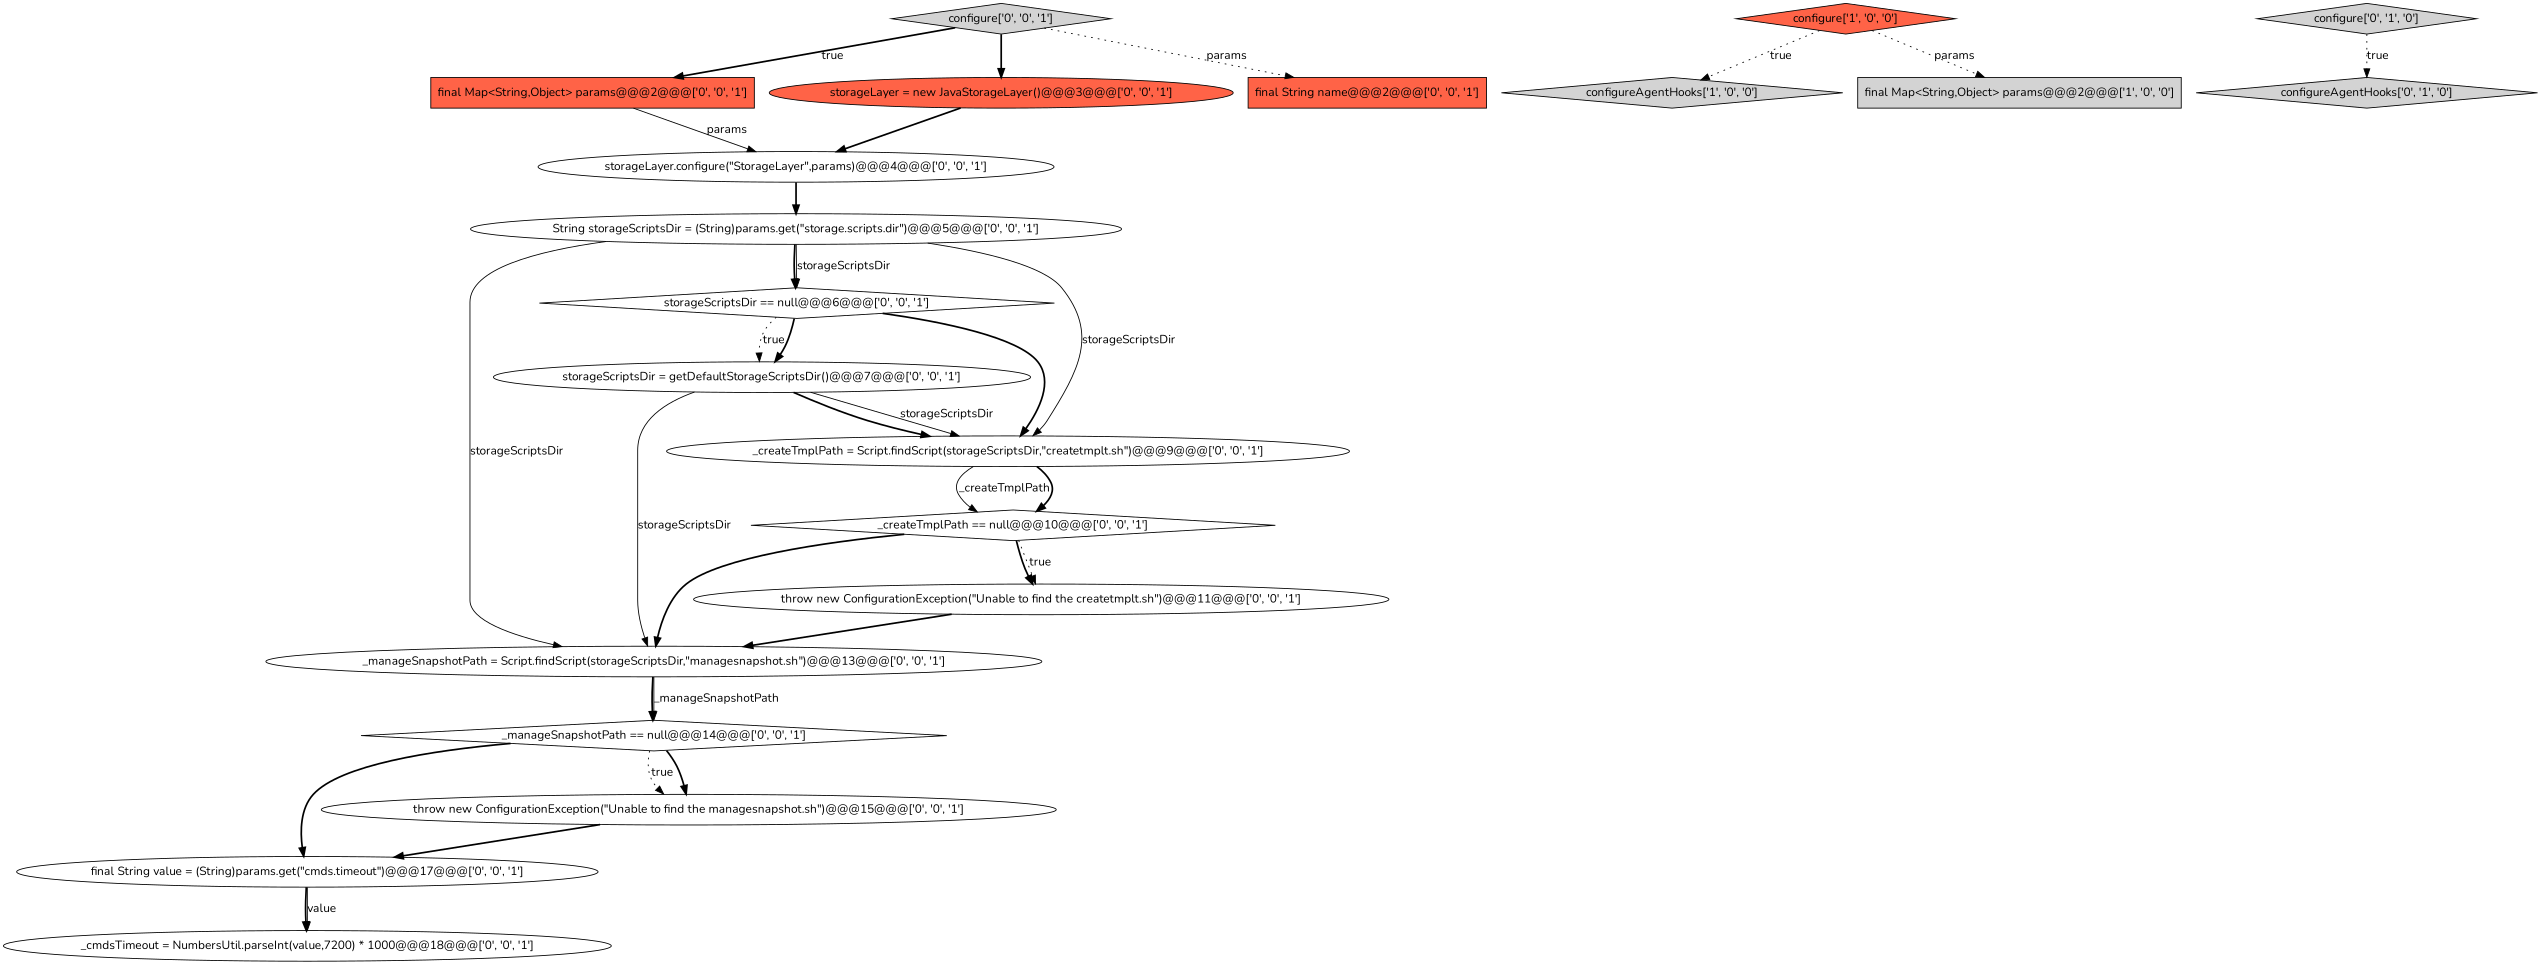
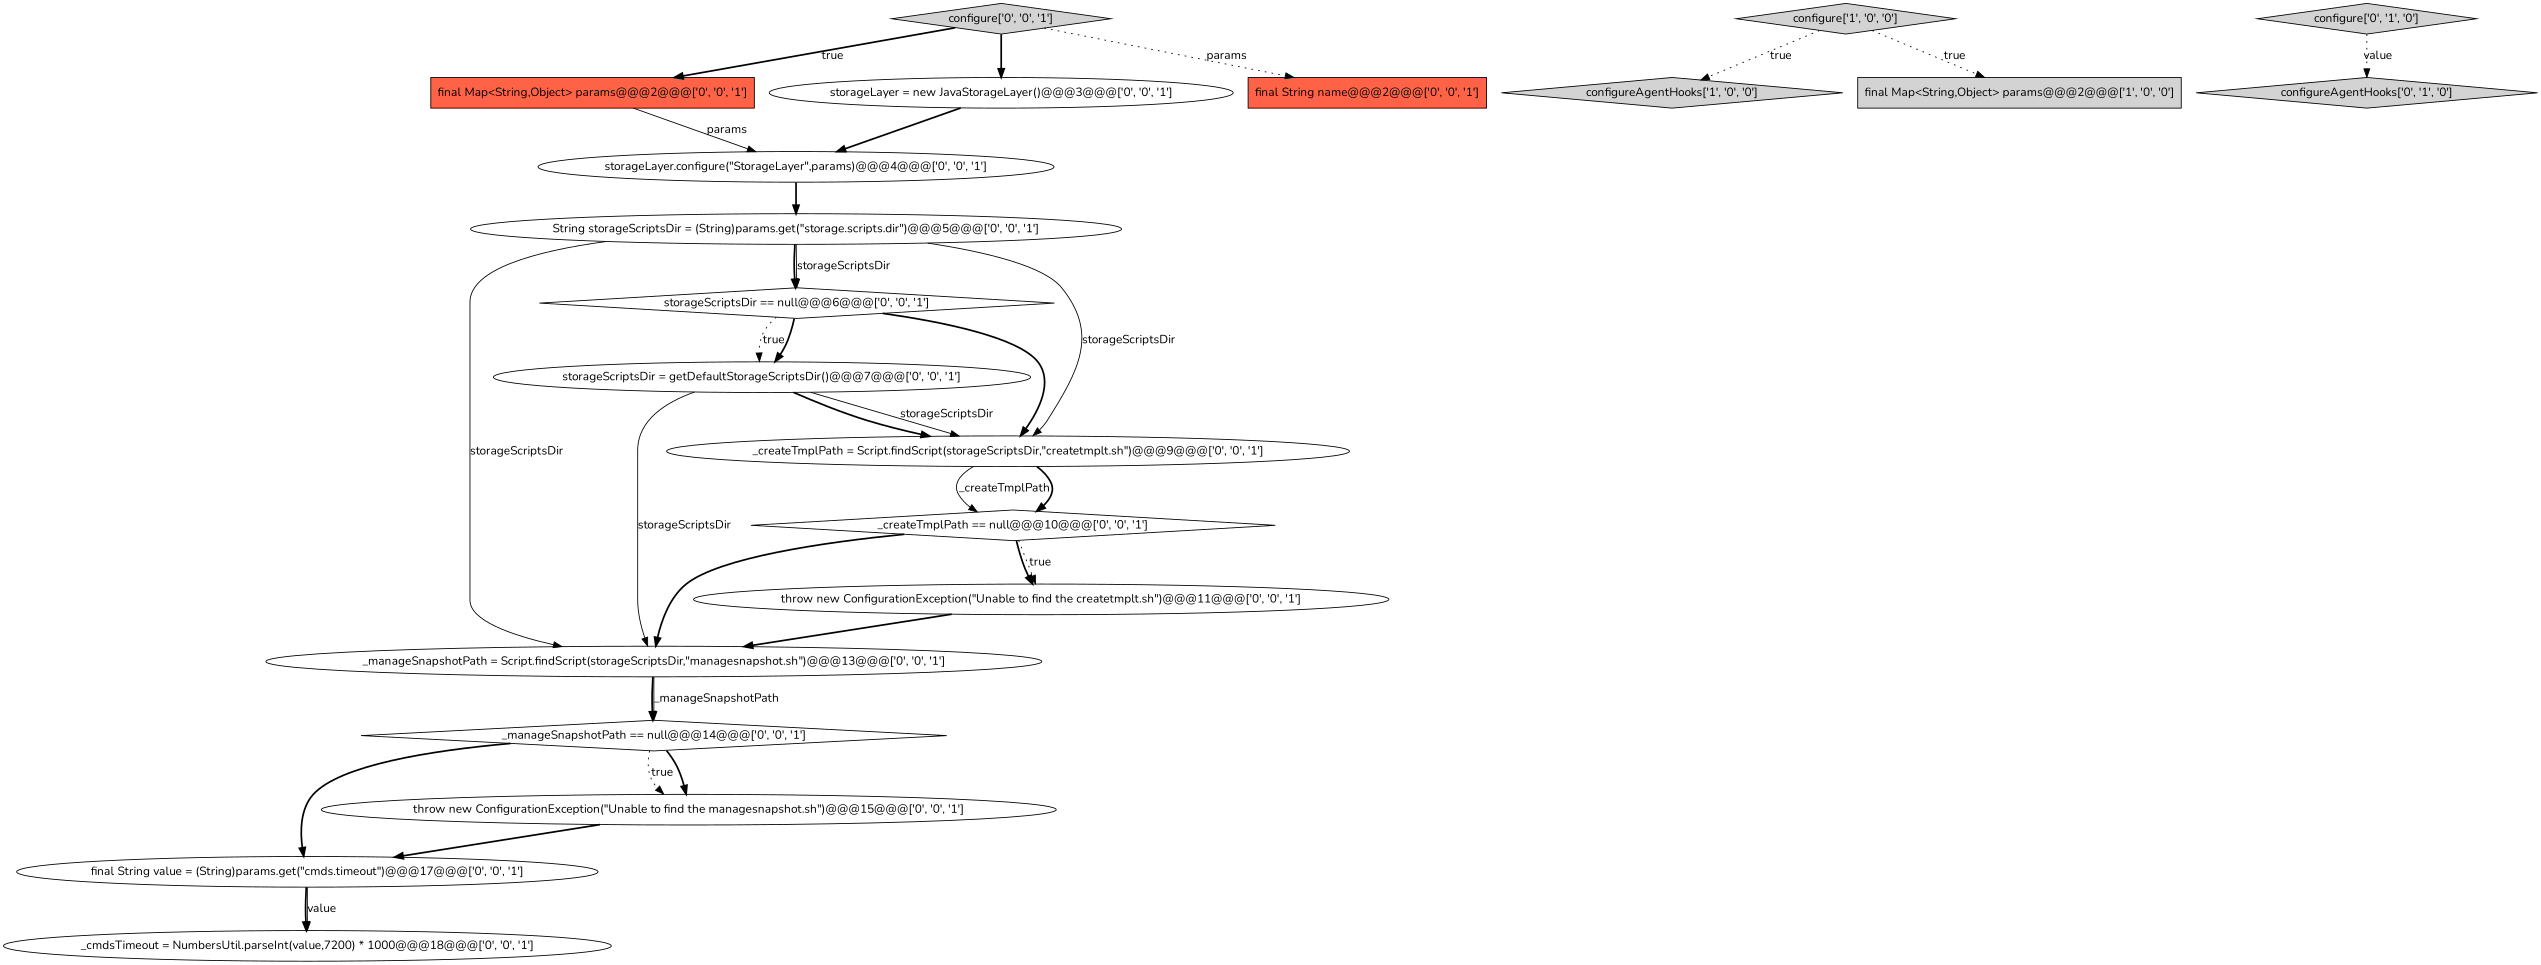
(1846, 19) -> (1846, 19)
(1955, 56) -> (1955, 56)
(2378, 56) -> (2378, 56)
(1001, 93) -> (1001, 93)
